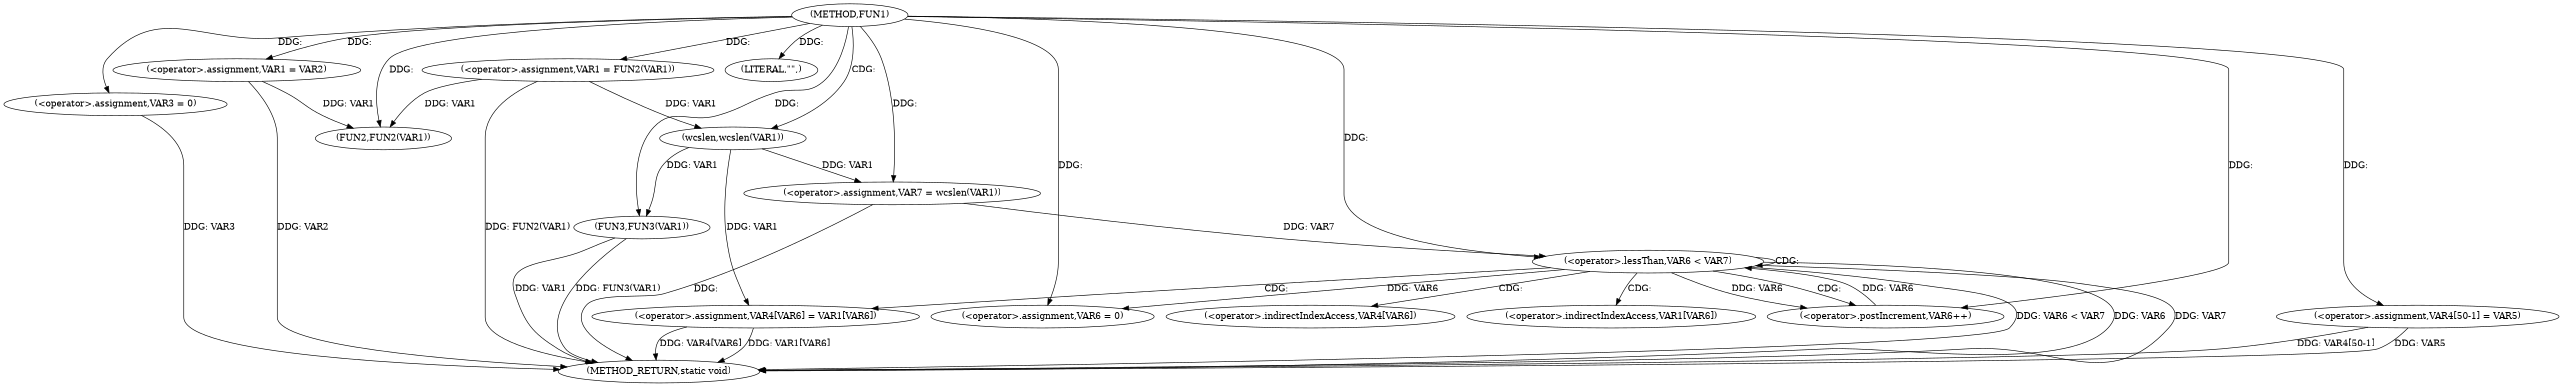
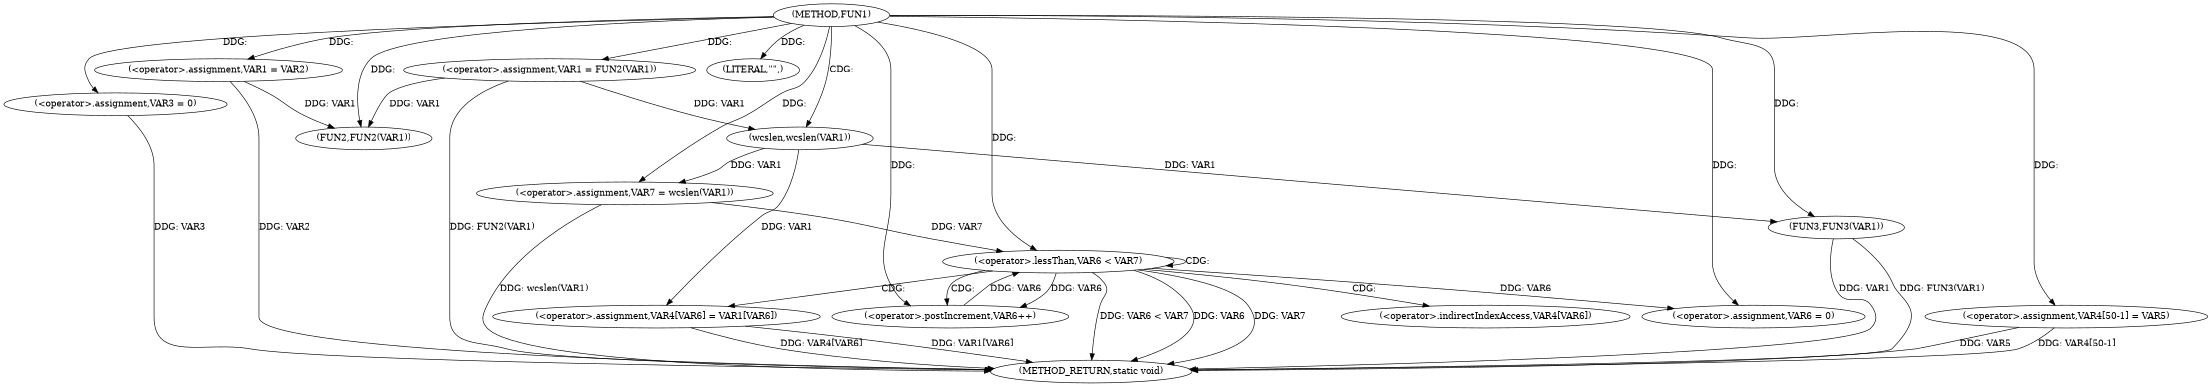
(707, 289) -> (544, 289)
(1611, 317) -> none
